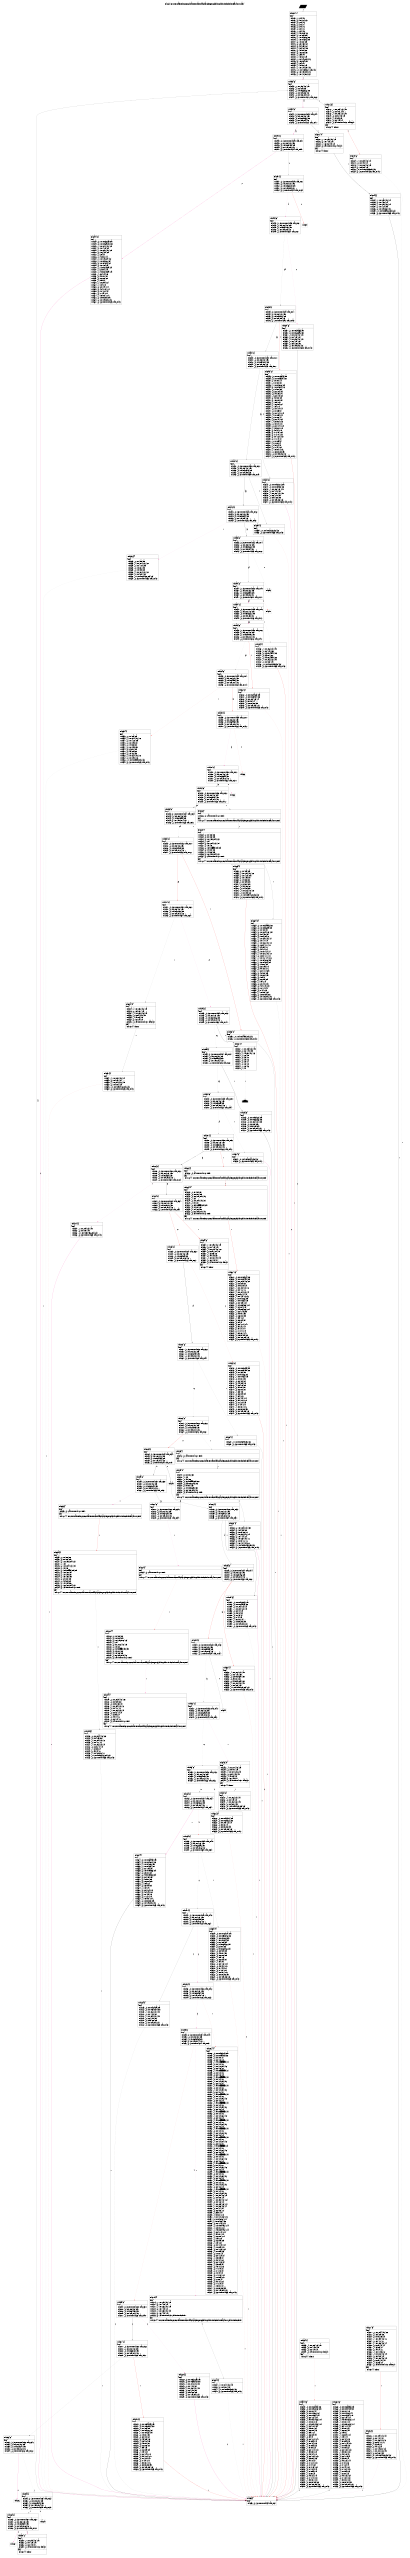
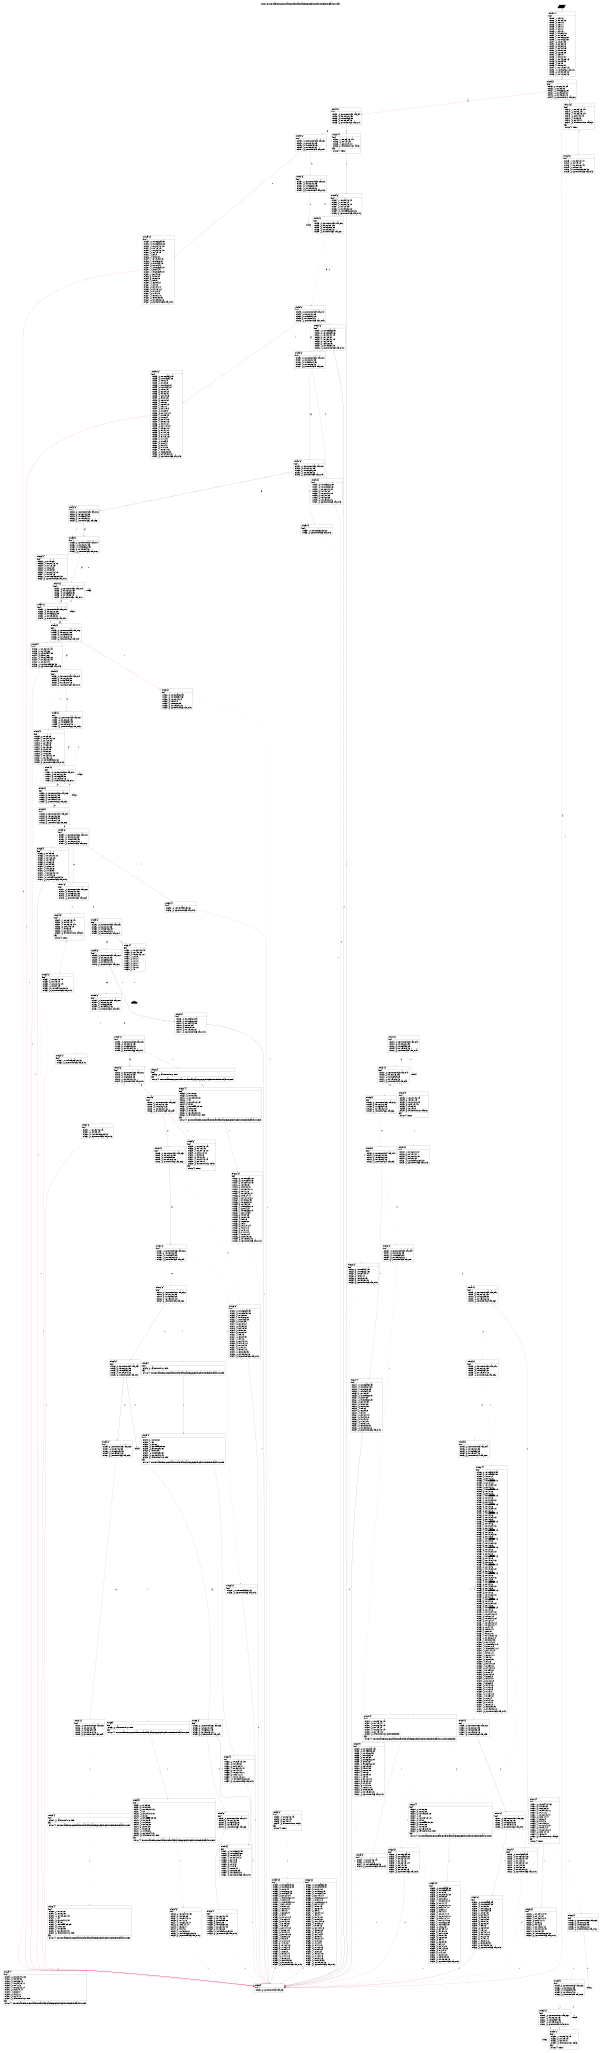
(239, 816) -> none
(216, 1608) -> none
